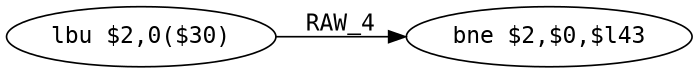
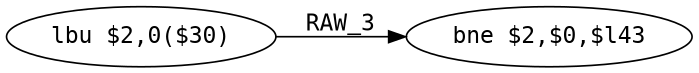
(341, 24) -> (341, 24)
